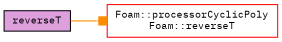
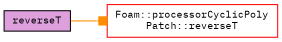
(192, 21) -> (192, 21)
